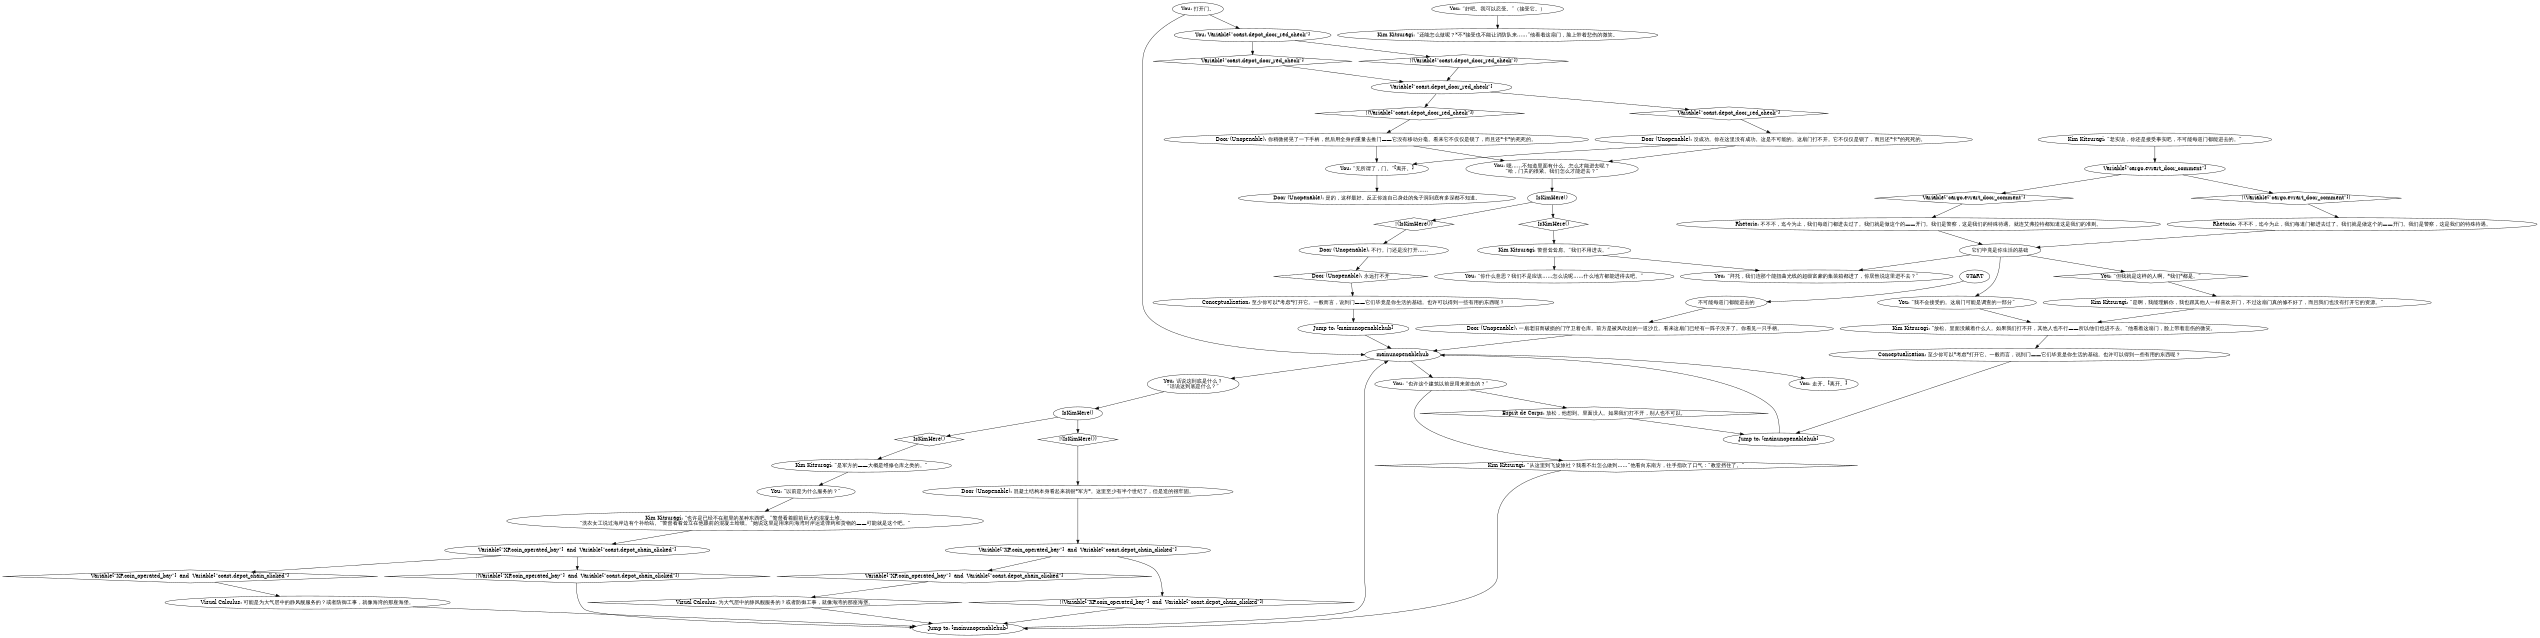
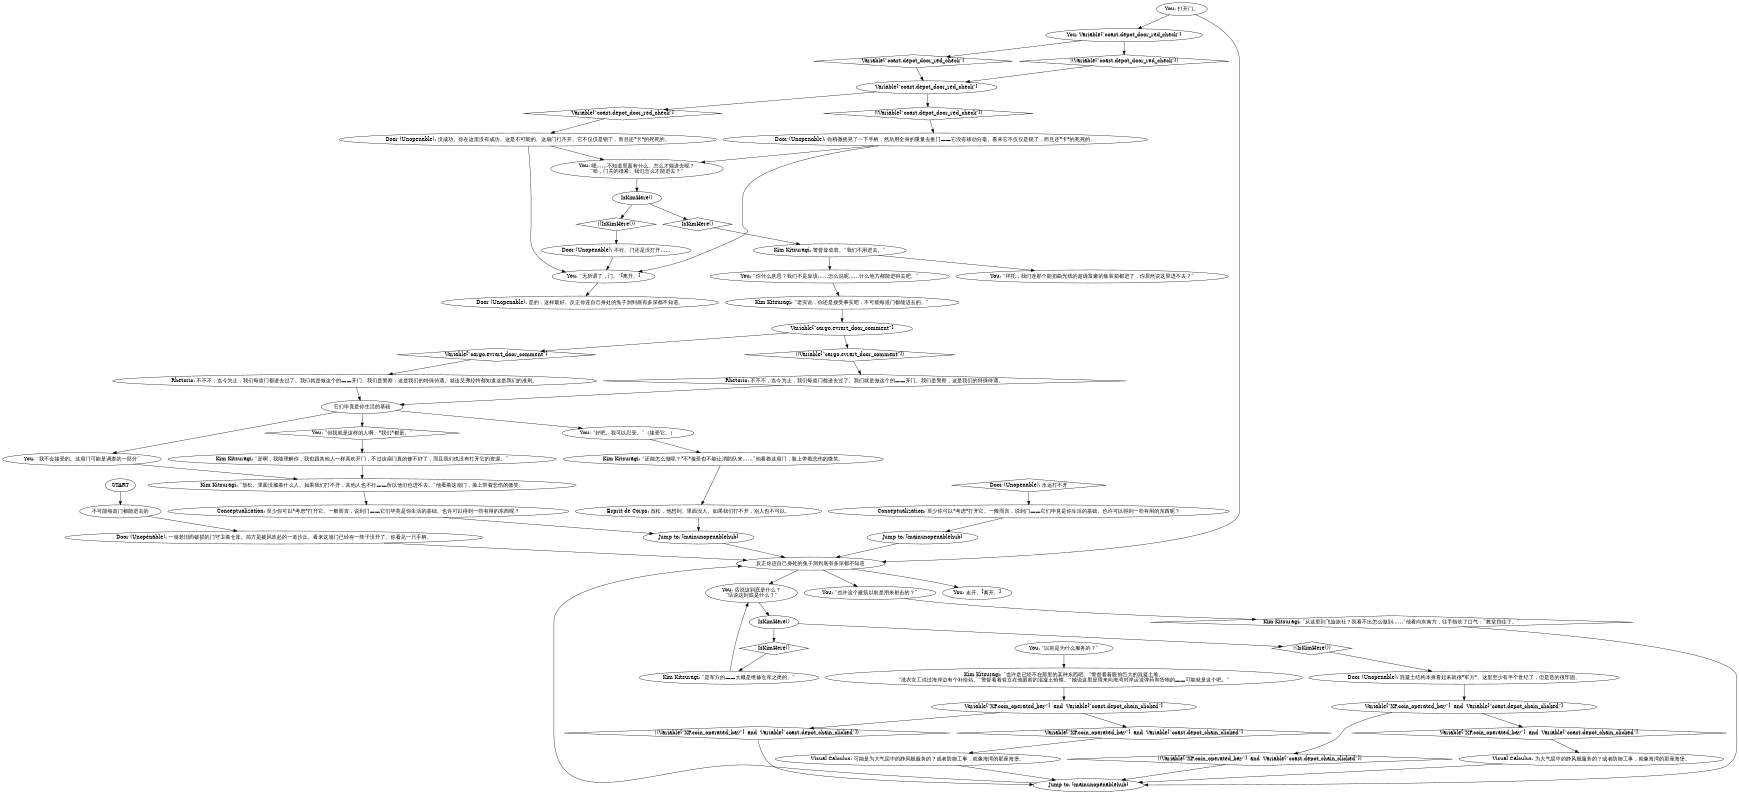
(2352, 224) -> (865, 381)
(1363, 262) -> (611, 262)
(1916, 262) -> (487, 419)
none -> (835, 288)
(1403, 355) -> (811, 564)
(1517, 399) -> (712, 484)
(1594, 413) -> (699, 511)
(835, 478) -> (737, 638)
(775, 603) -> (1591, 759)
